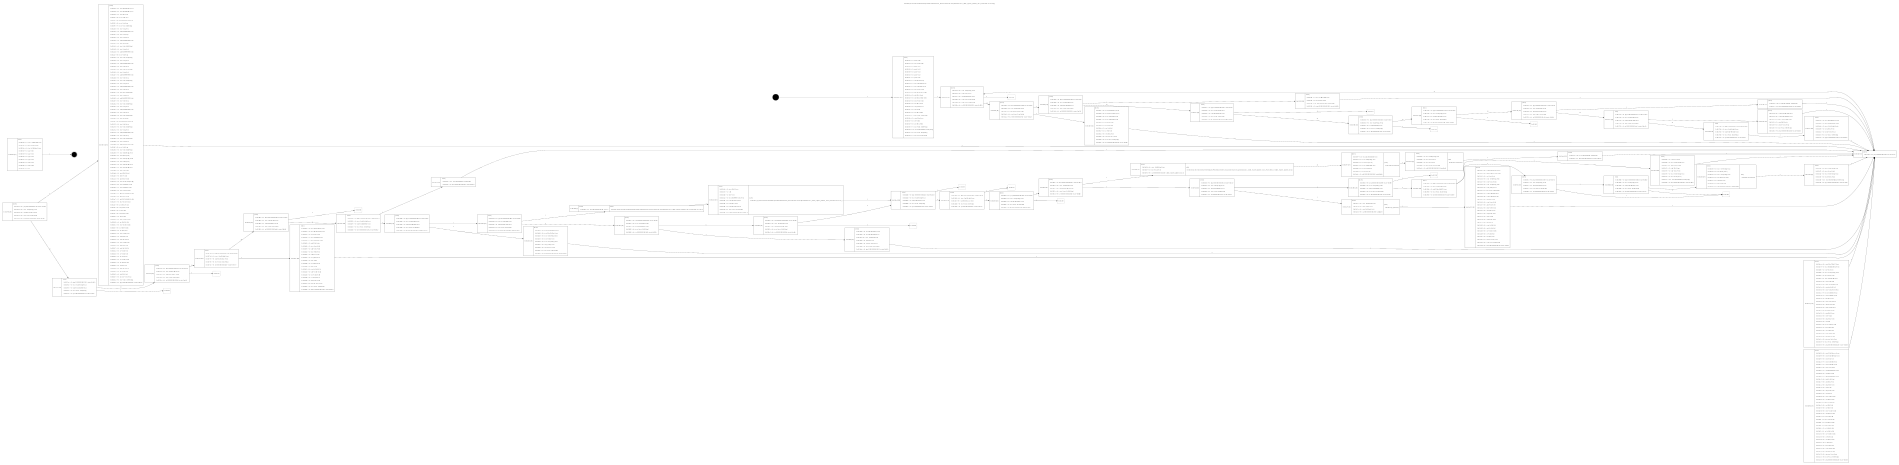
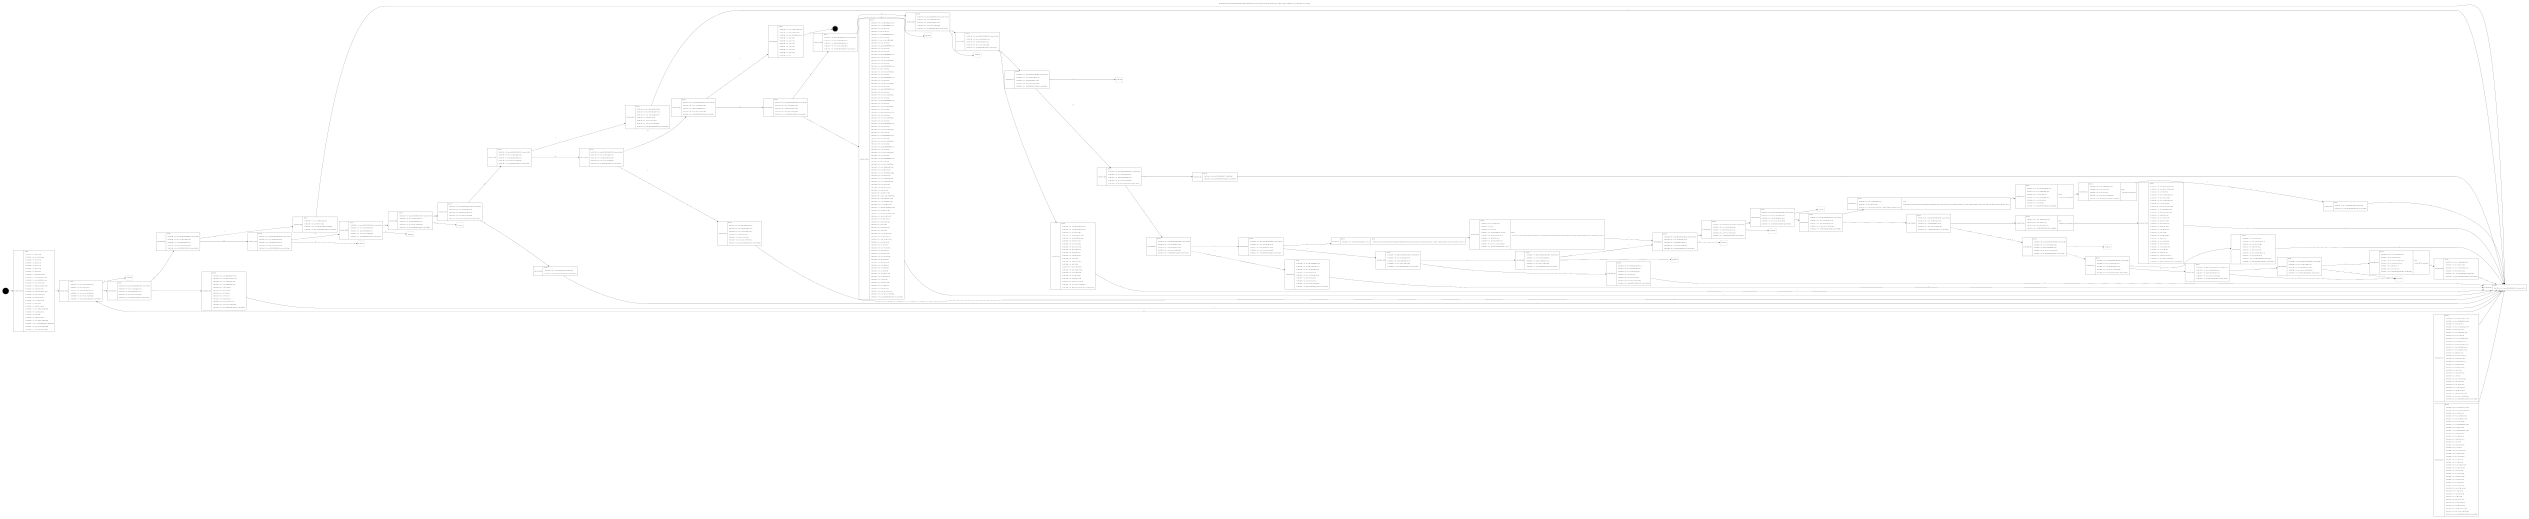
none -> (694, 108)
